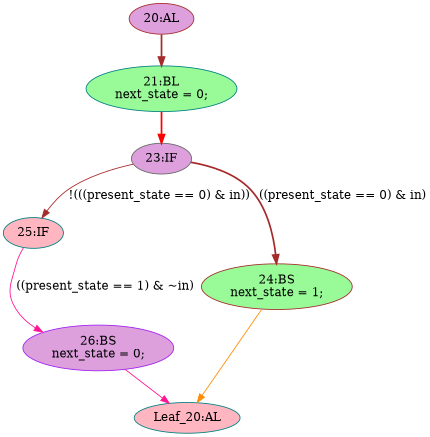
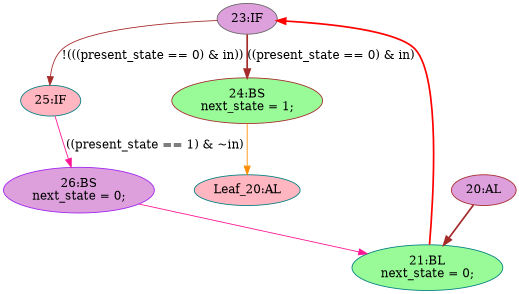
(144, 384) -> (249, 228)
